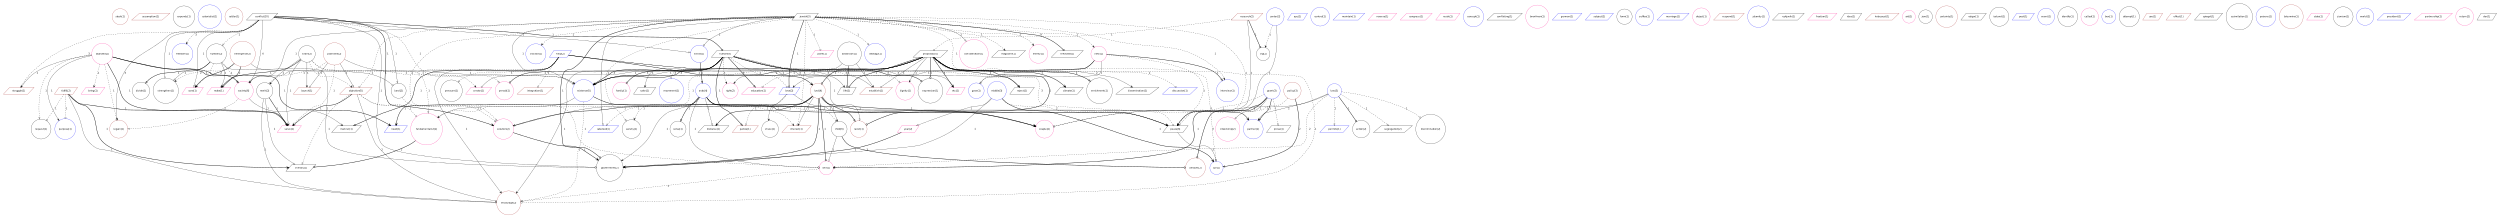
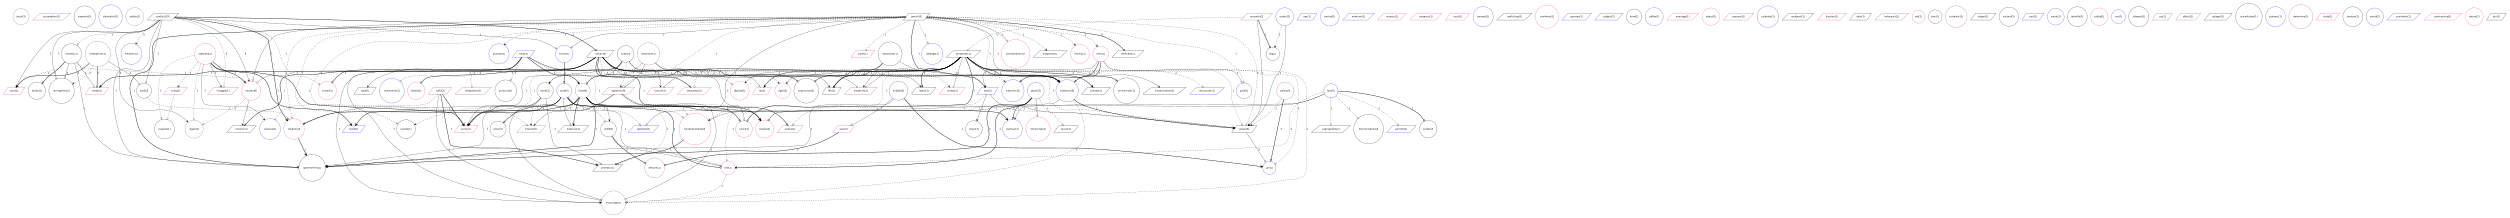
(1673, 17) -> (1683, 17)
(56, 107) -> (171, 105)
